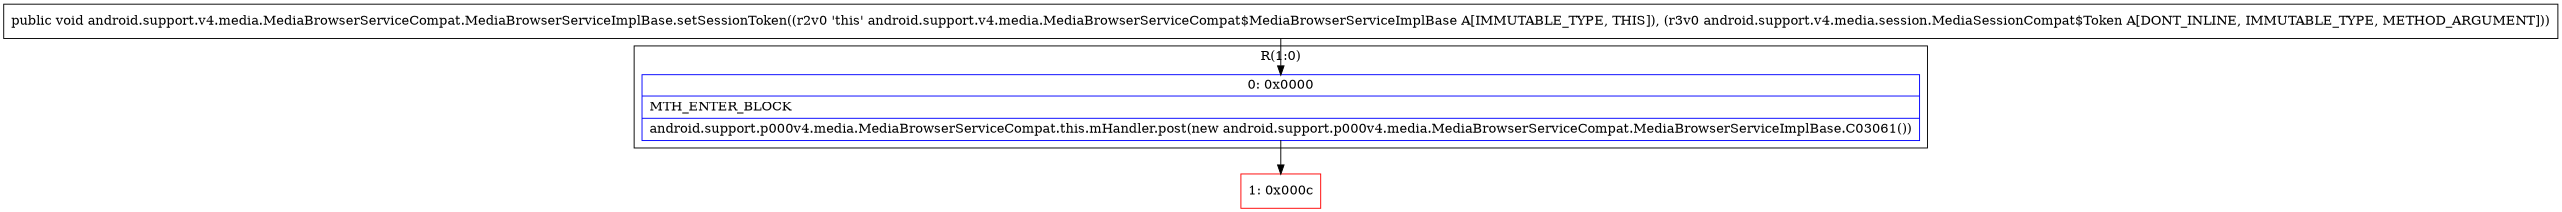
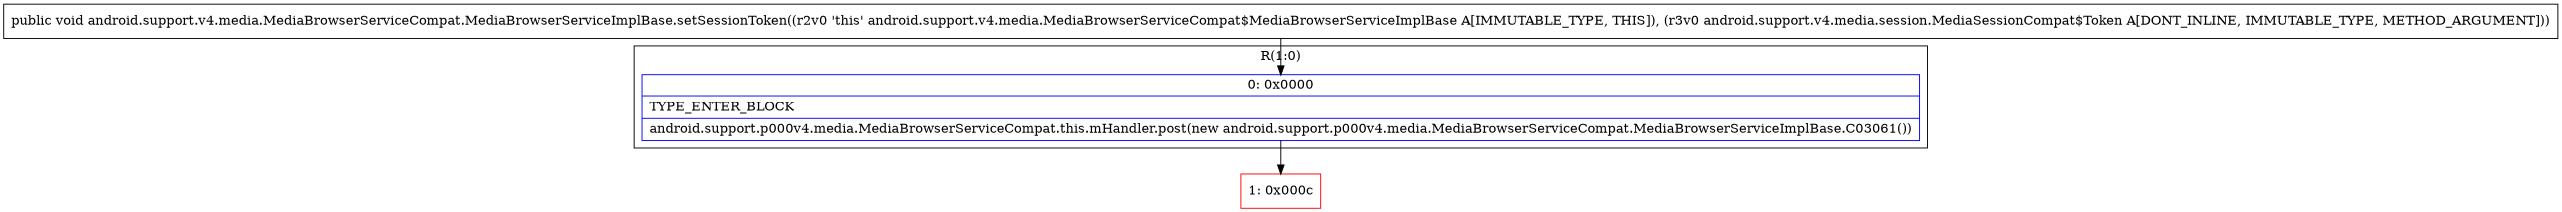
(721, 107) -> (722, 107)
